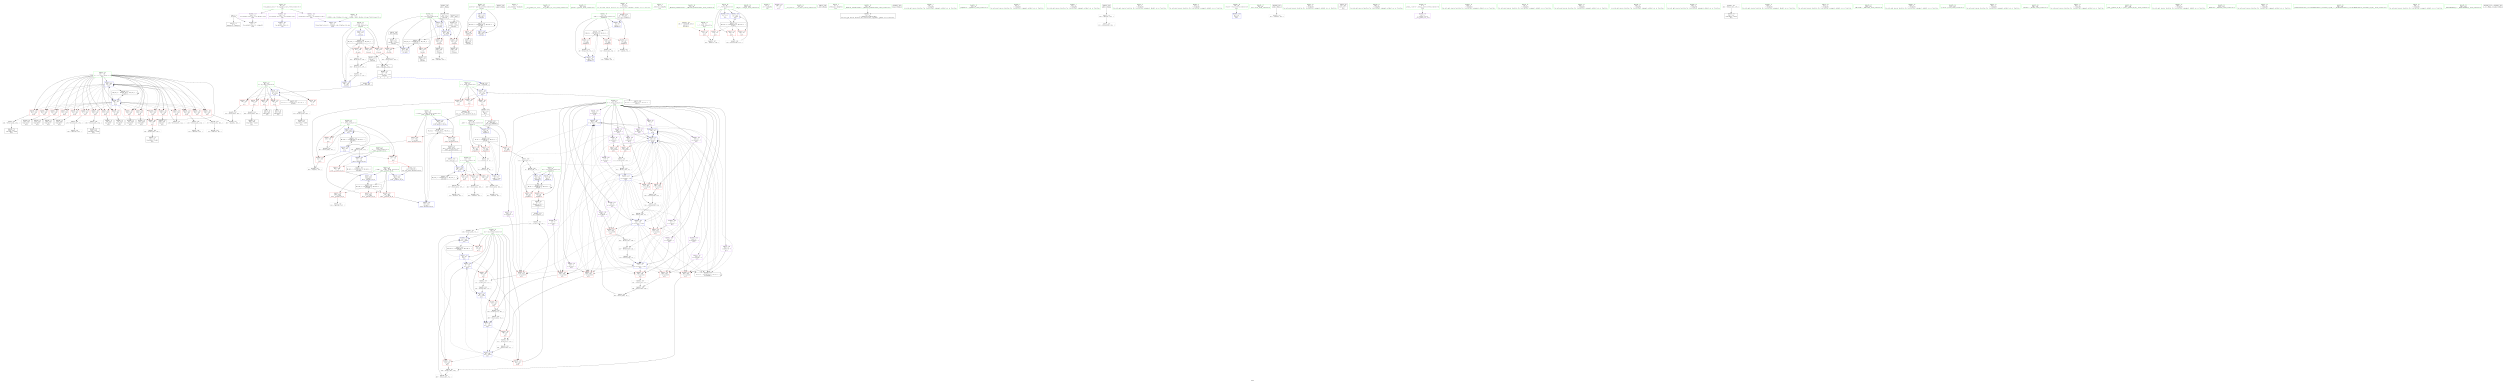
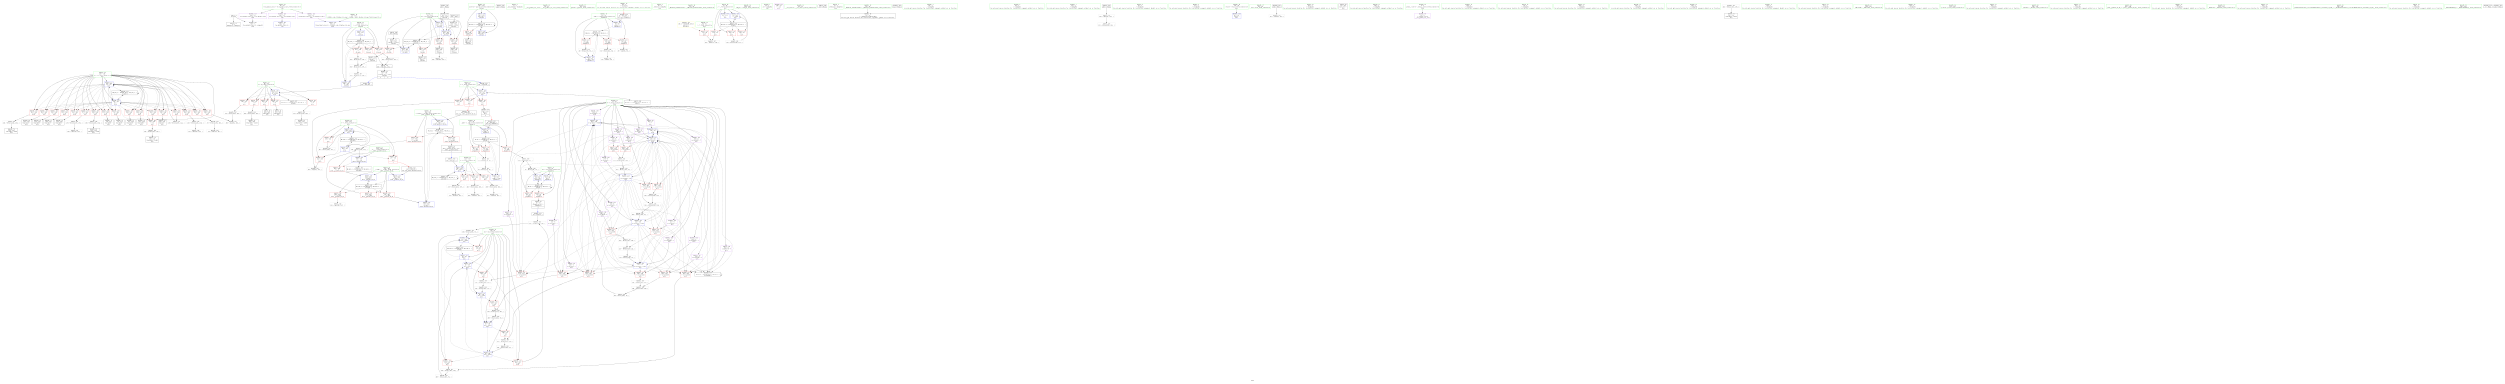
(974, 6) -> none
